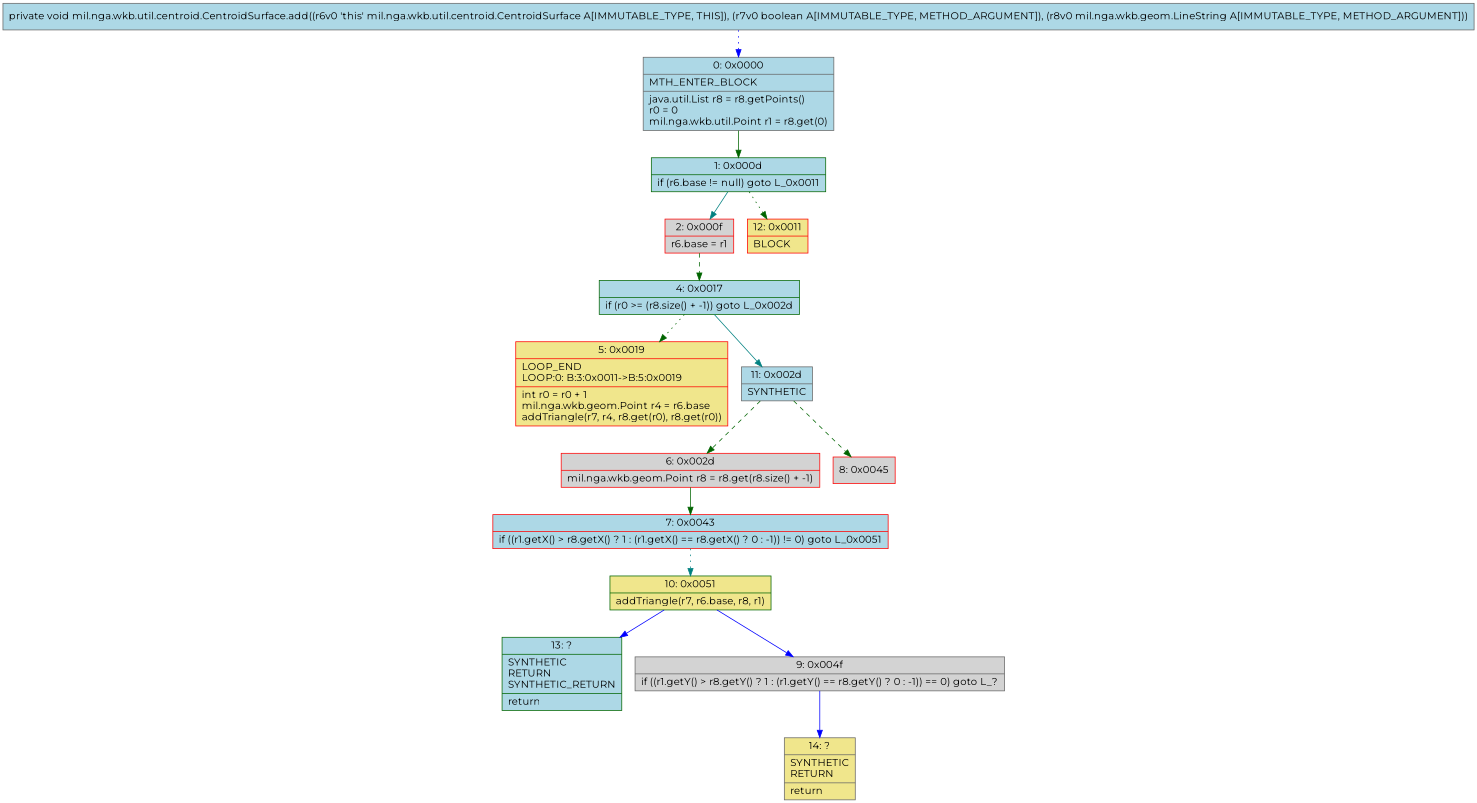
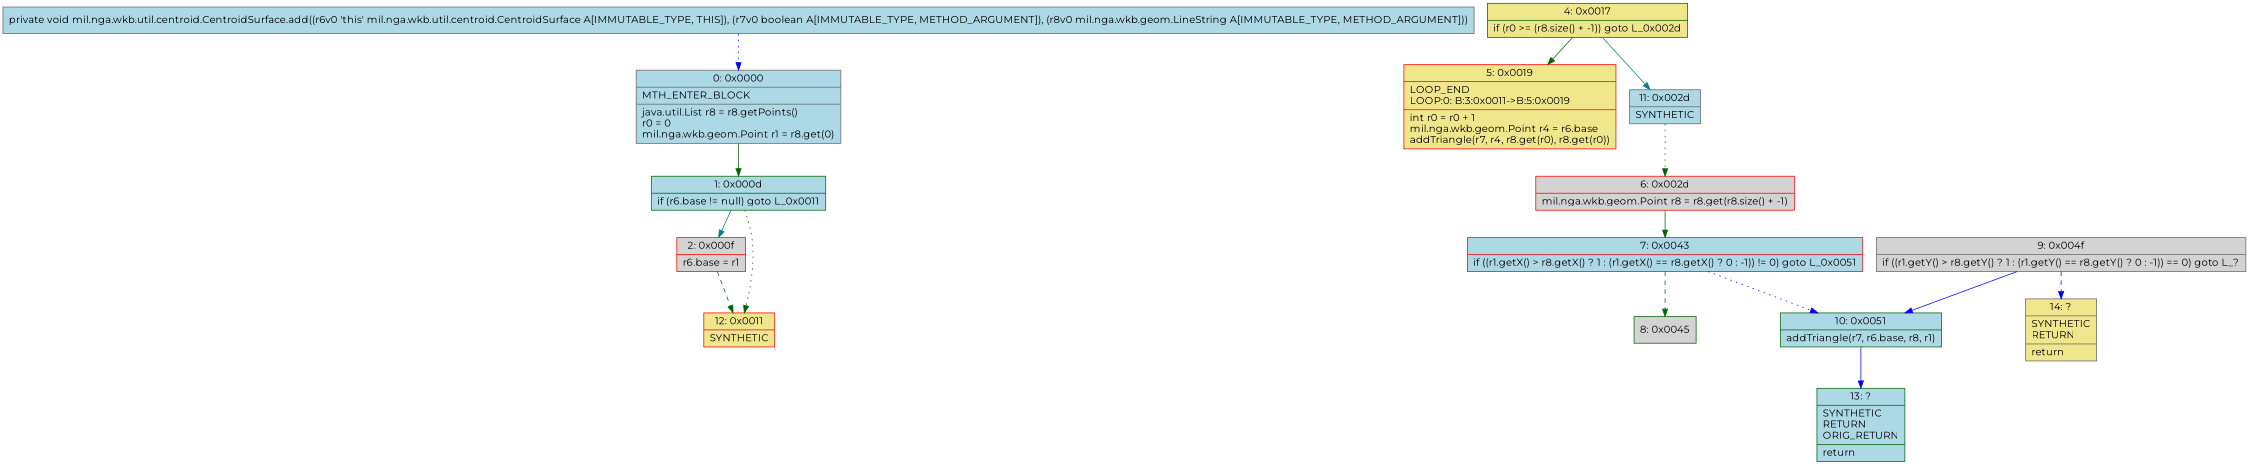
(739, 122) -> (739, 134)
(772, 244) -> (739, 338)
(699, 263) -> (724, 289)
(699, 297) -> (1588, 20)
(675, 325) -> (1563, 48)
(736, 424) -> (1665, 146)
(820, 426) -> (1665, 290)
(864, 470) -> (1665, 330)
(690, 559) -> (1760, 291)
(690, 593) -> (1861, 330)
(752, 631) -> (1964, 291)
(562, 685) -> (1861, 436)
(820, 711) -> (2061, 282)
